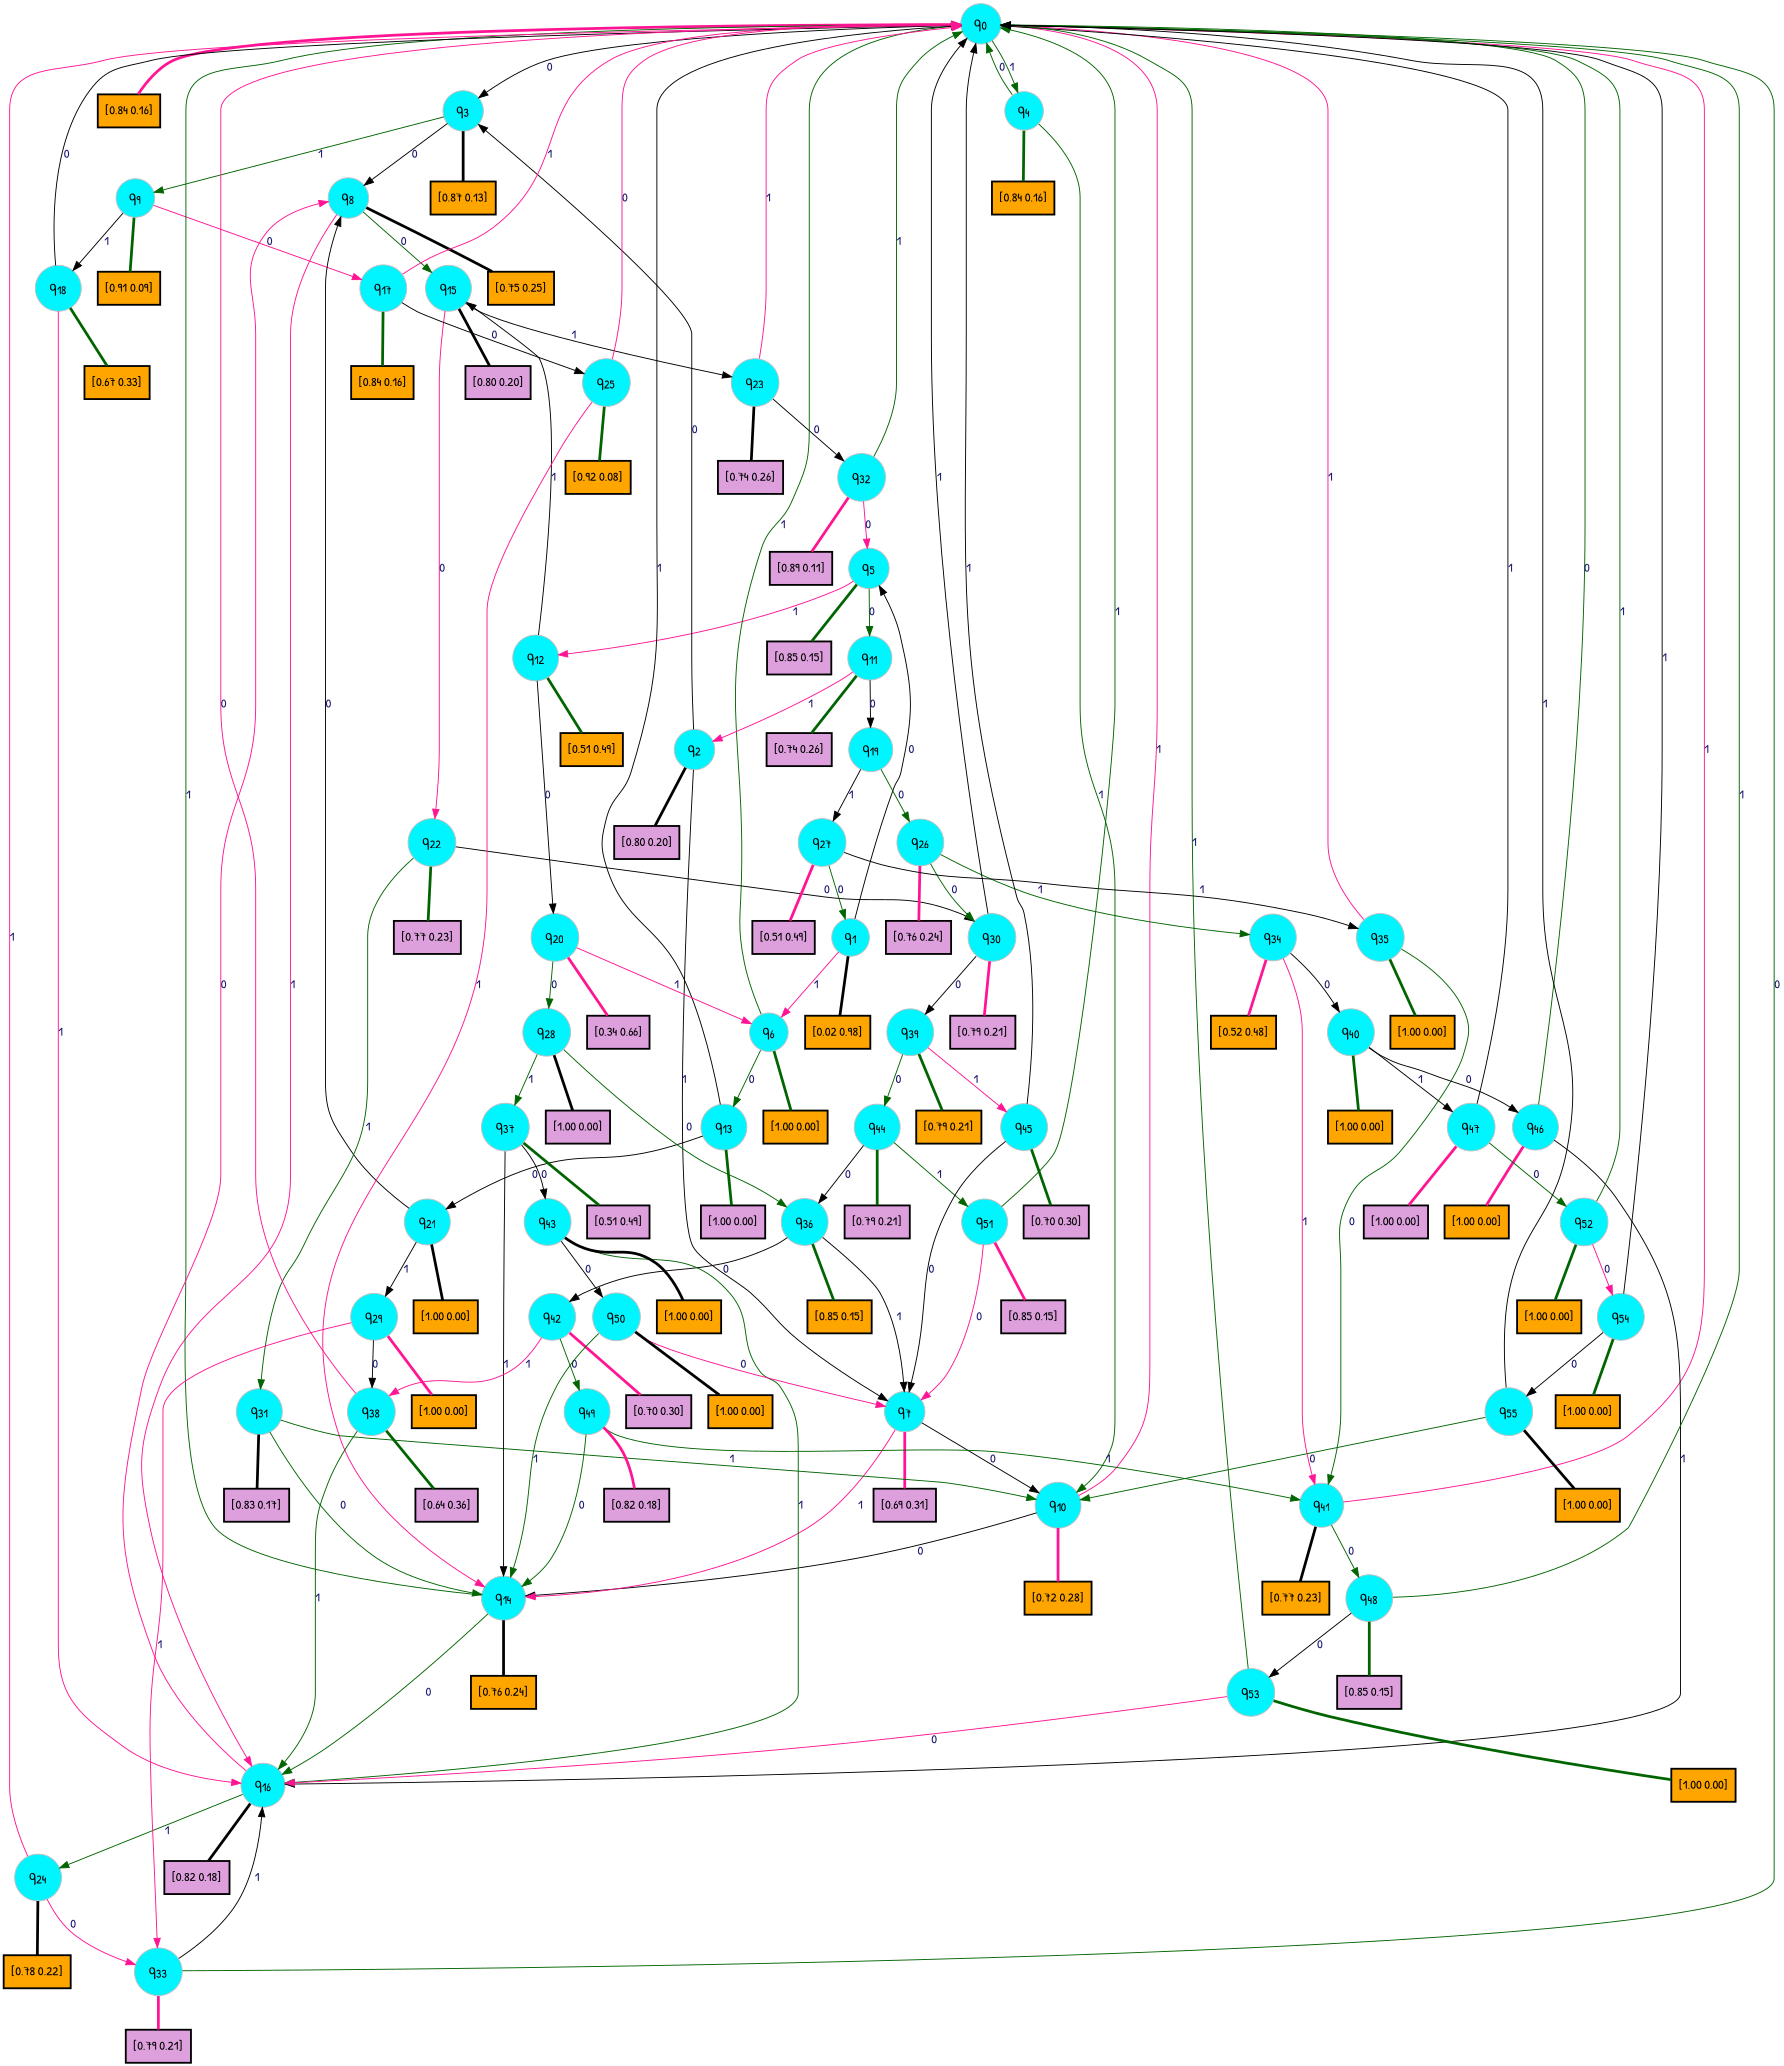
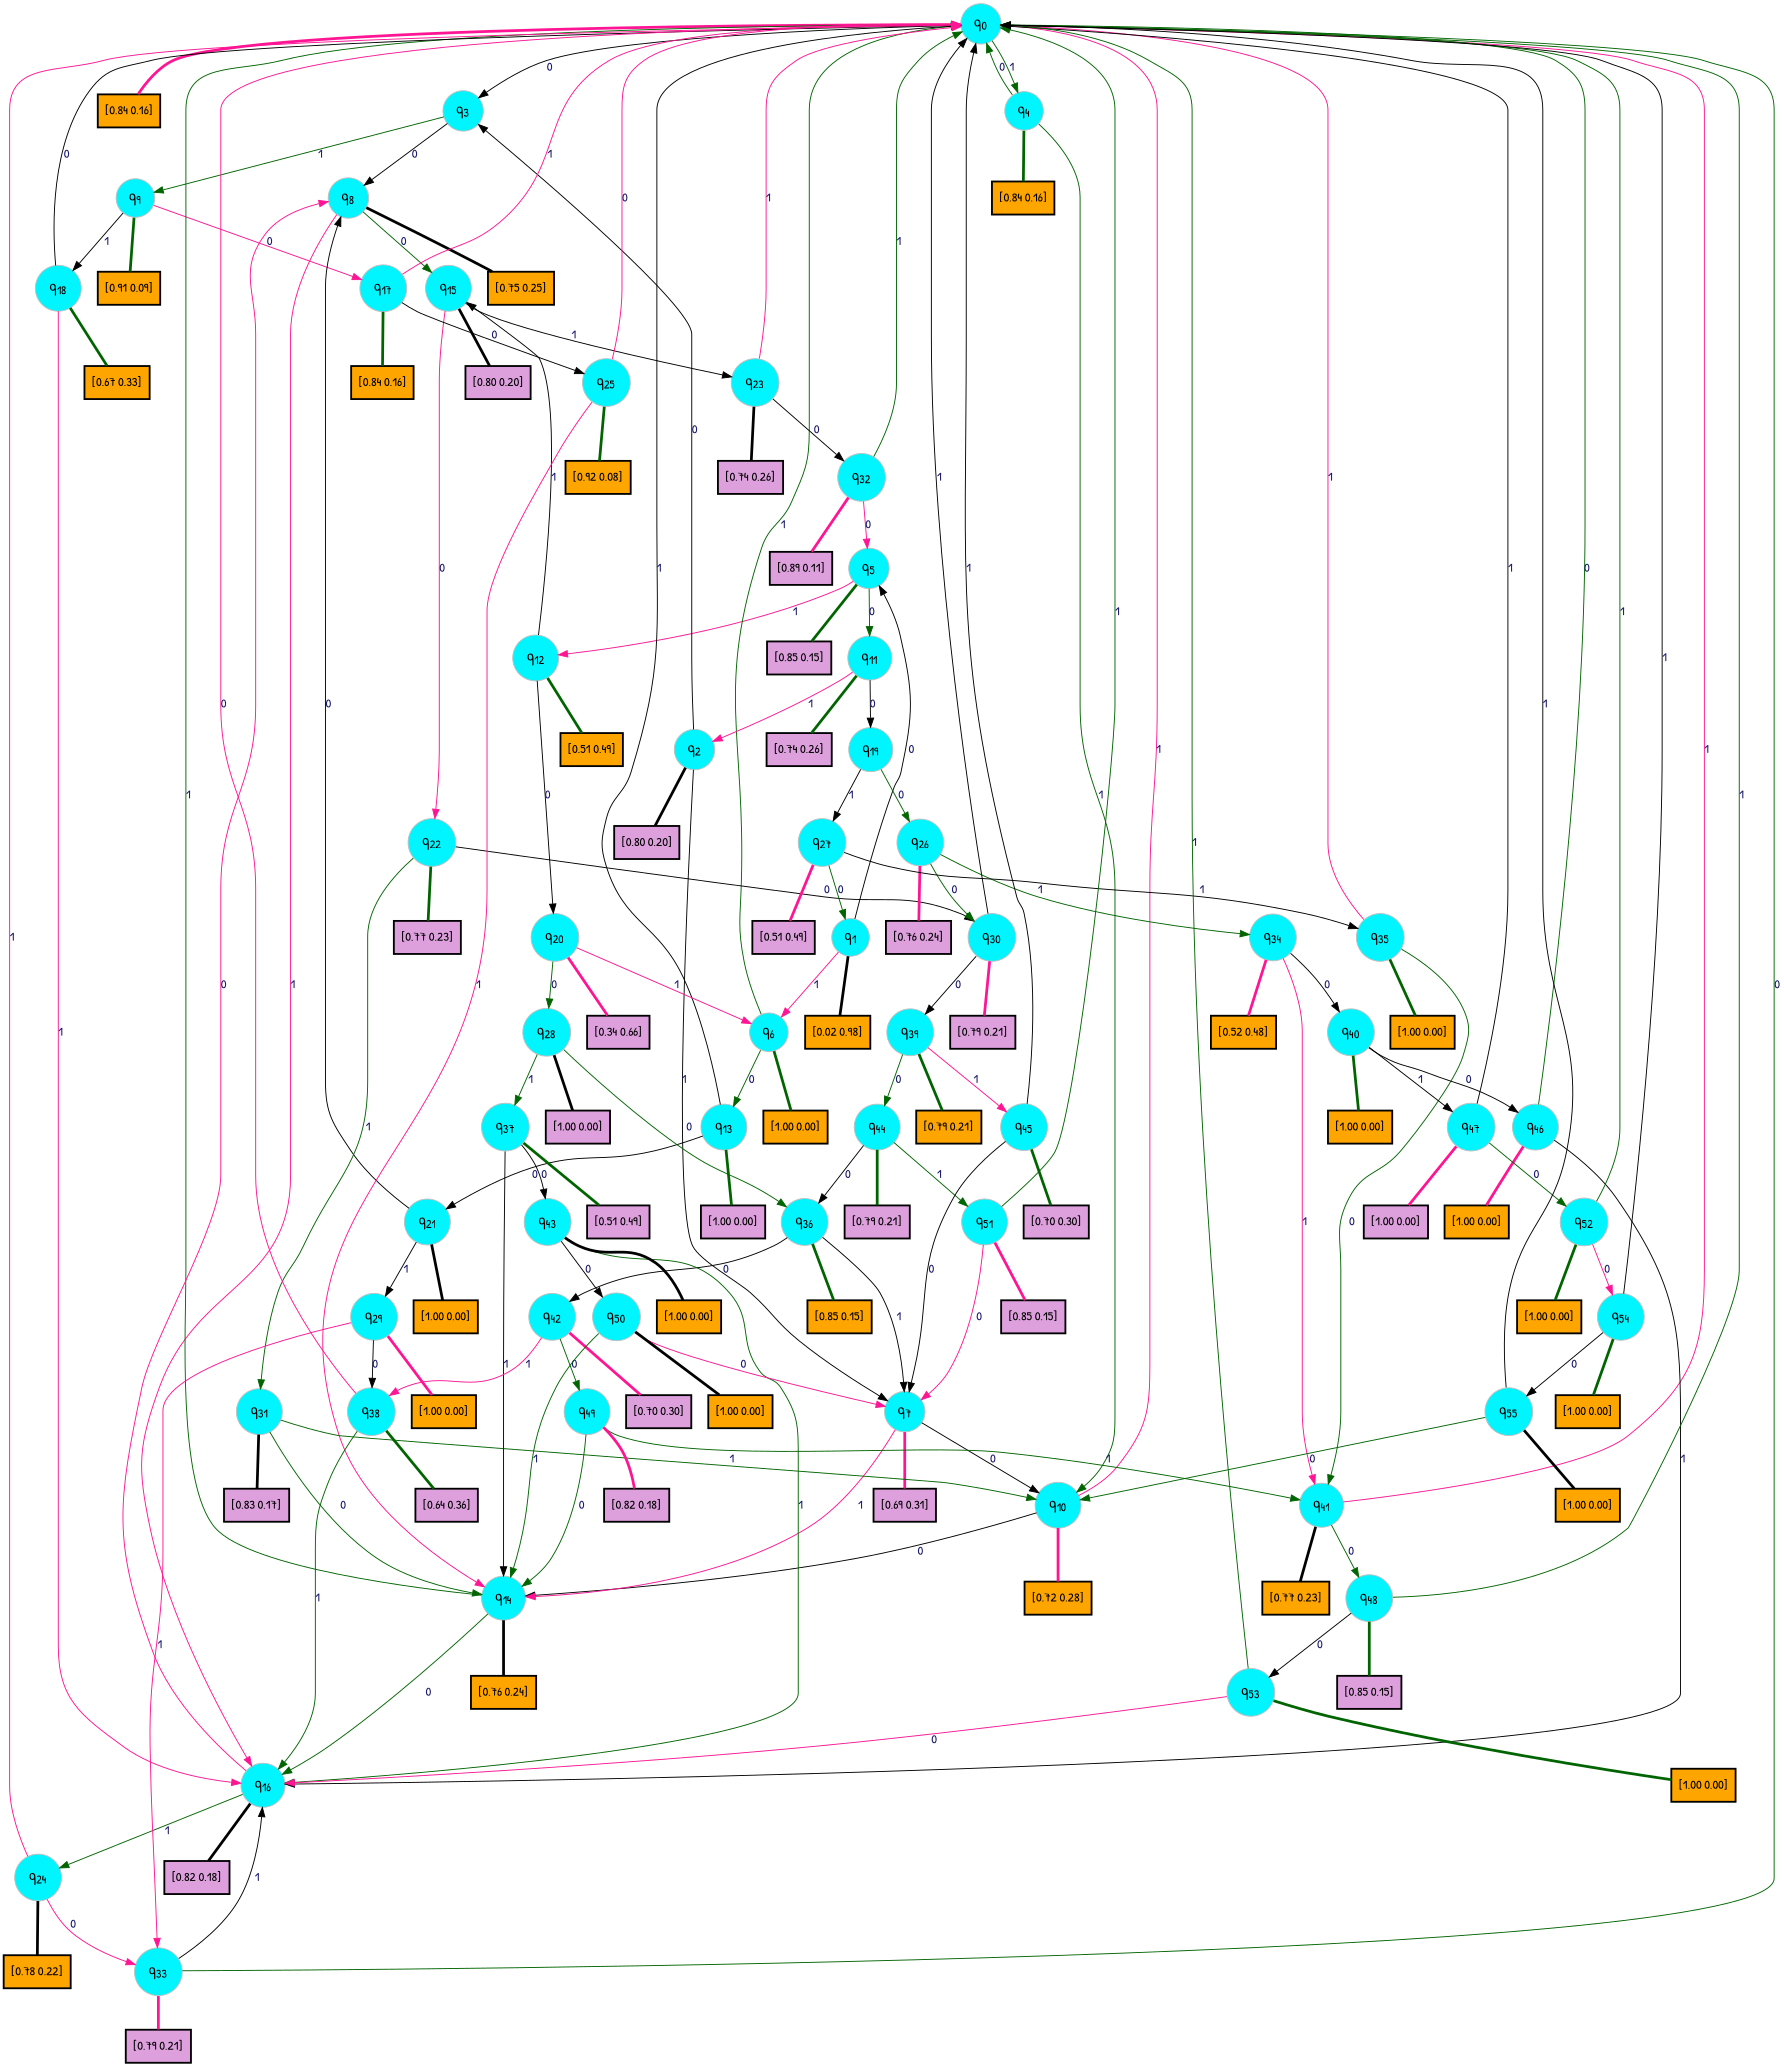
(463, 198) -> none
